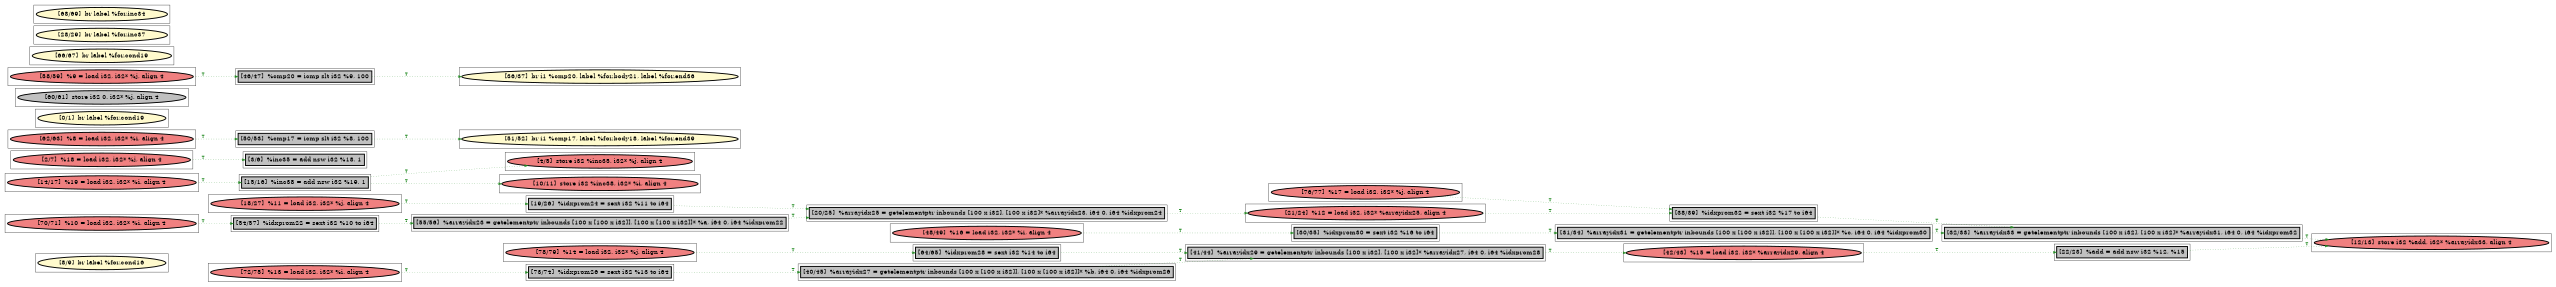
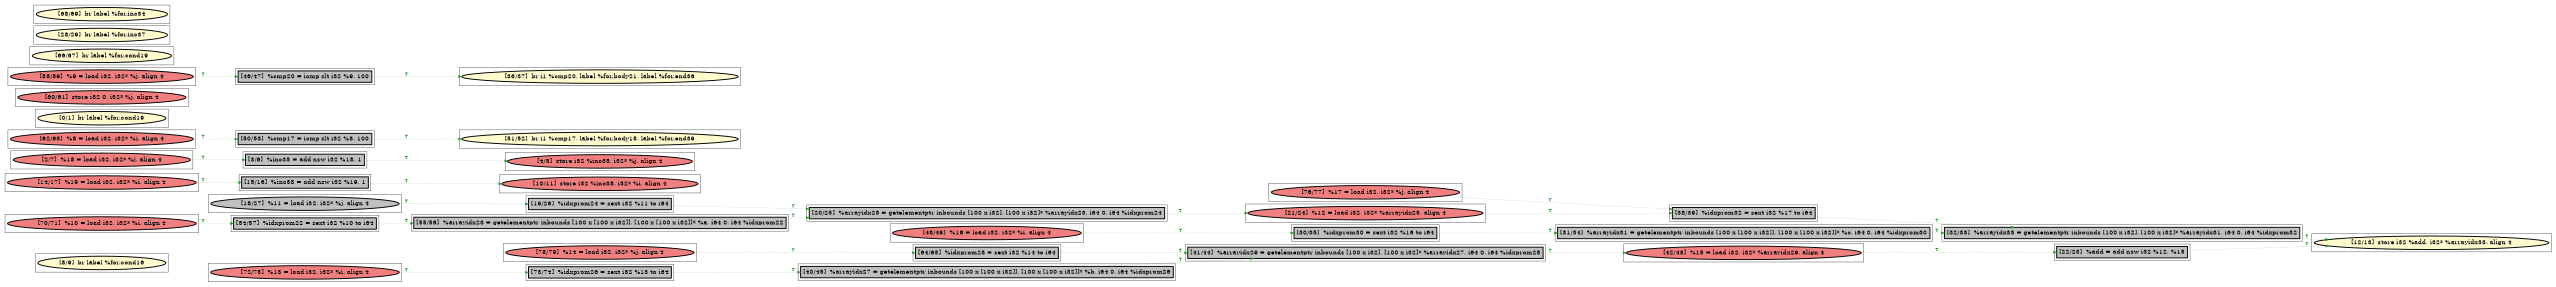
(102, 97) -> (102, 97)
(446, 171) -> (435, 161)
(305, 204) -> (305, 204)
(2432, 243) -> (2432, 243)
